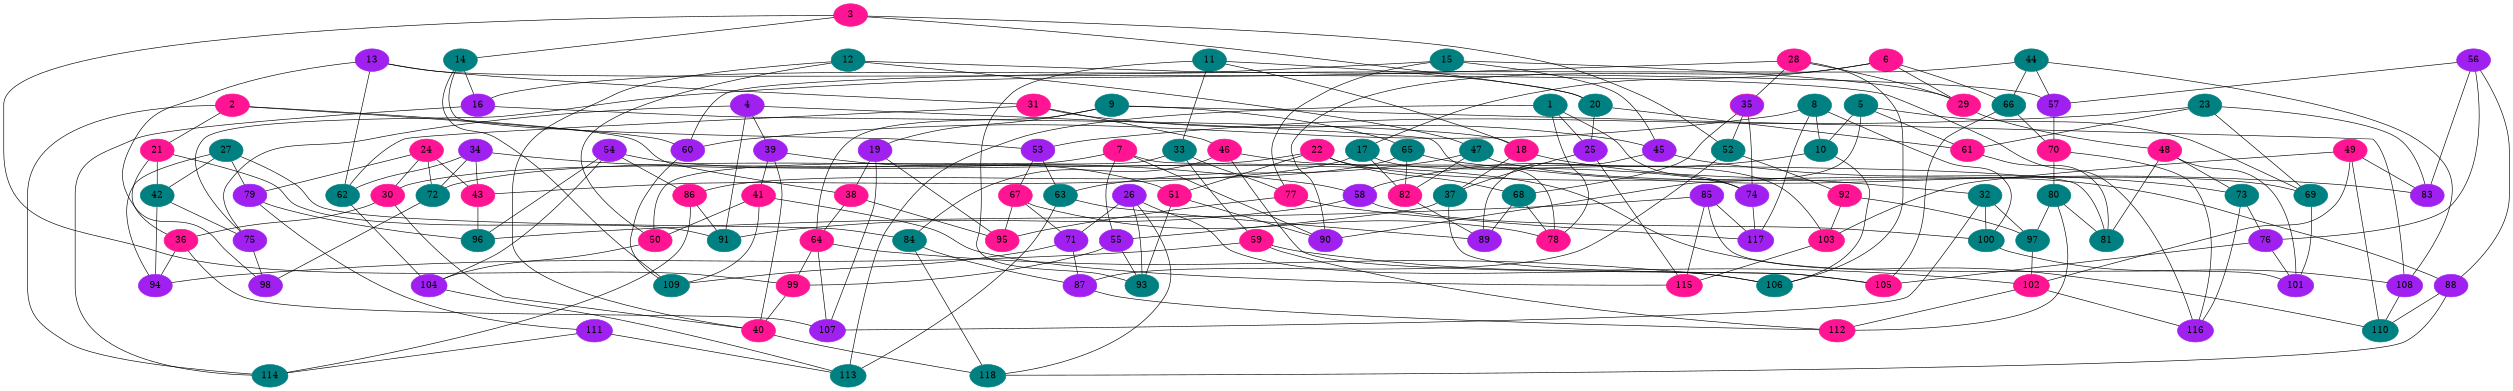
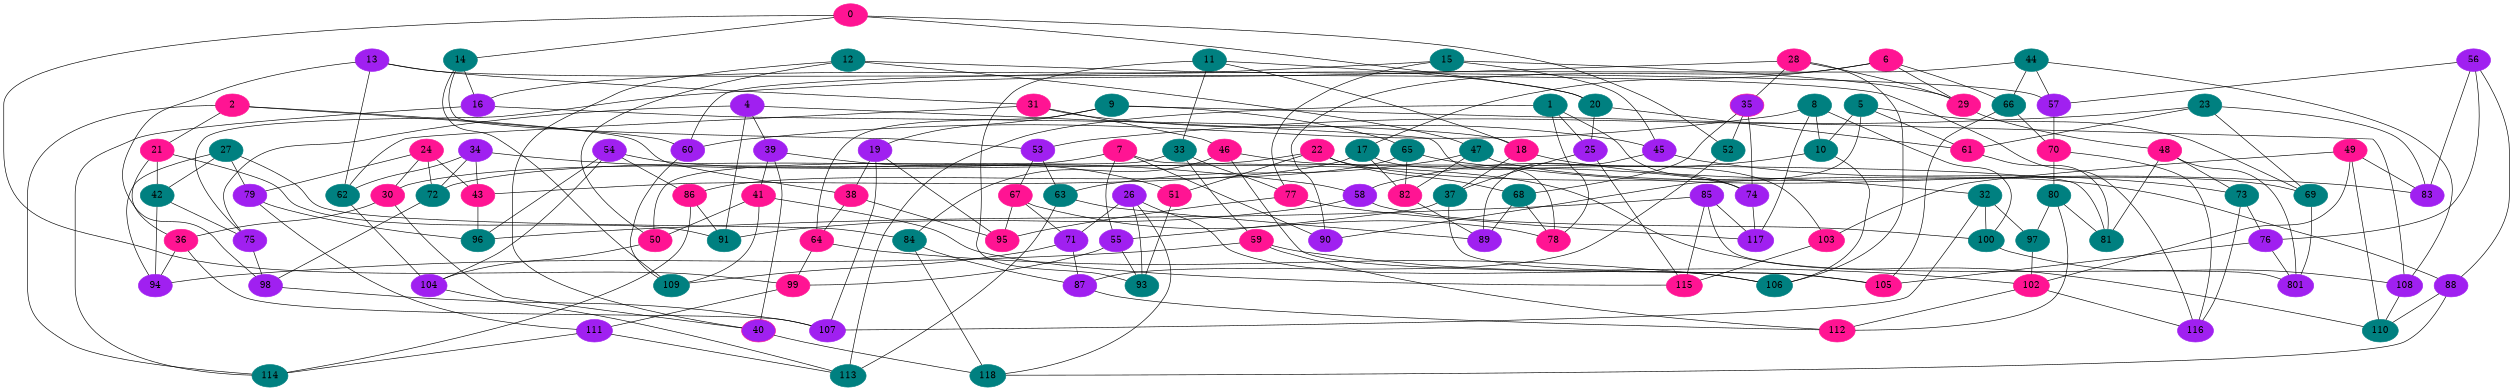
(851, 15) -> (851, 15)
(1845, 195) -> none
(1220, 209) -> none
(2296, 286) -> (2296, 286)
(823, 289) -> (600, 304)
(776, 308) -> (707, 305)
(759, 331) -> (759, 331)
